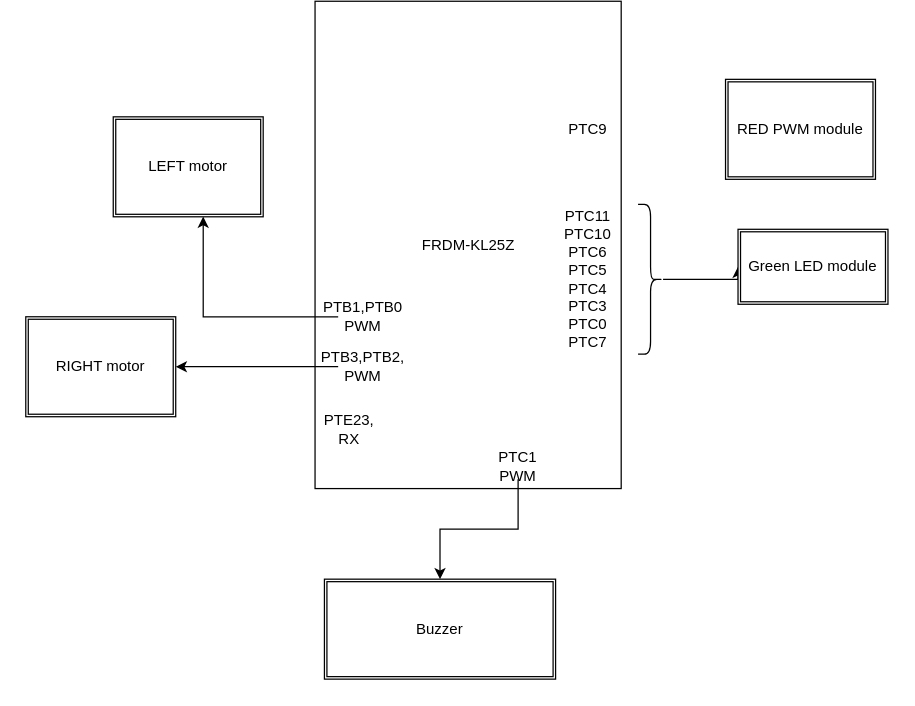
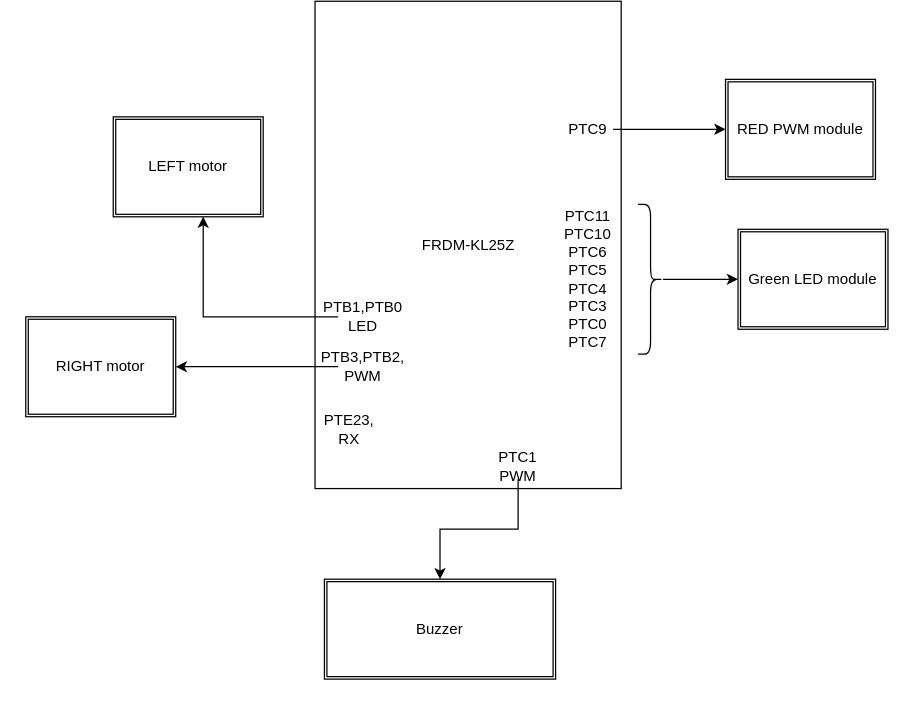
none -> (665, 129)
(813, 267) -> (813, 279)
(363, 317) -> (363, 317)
